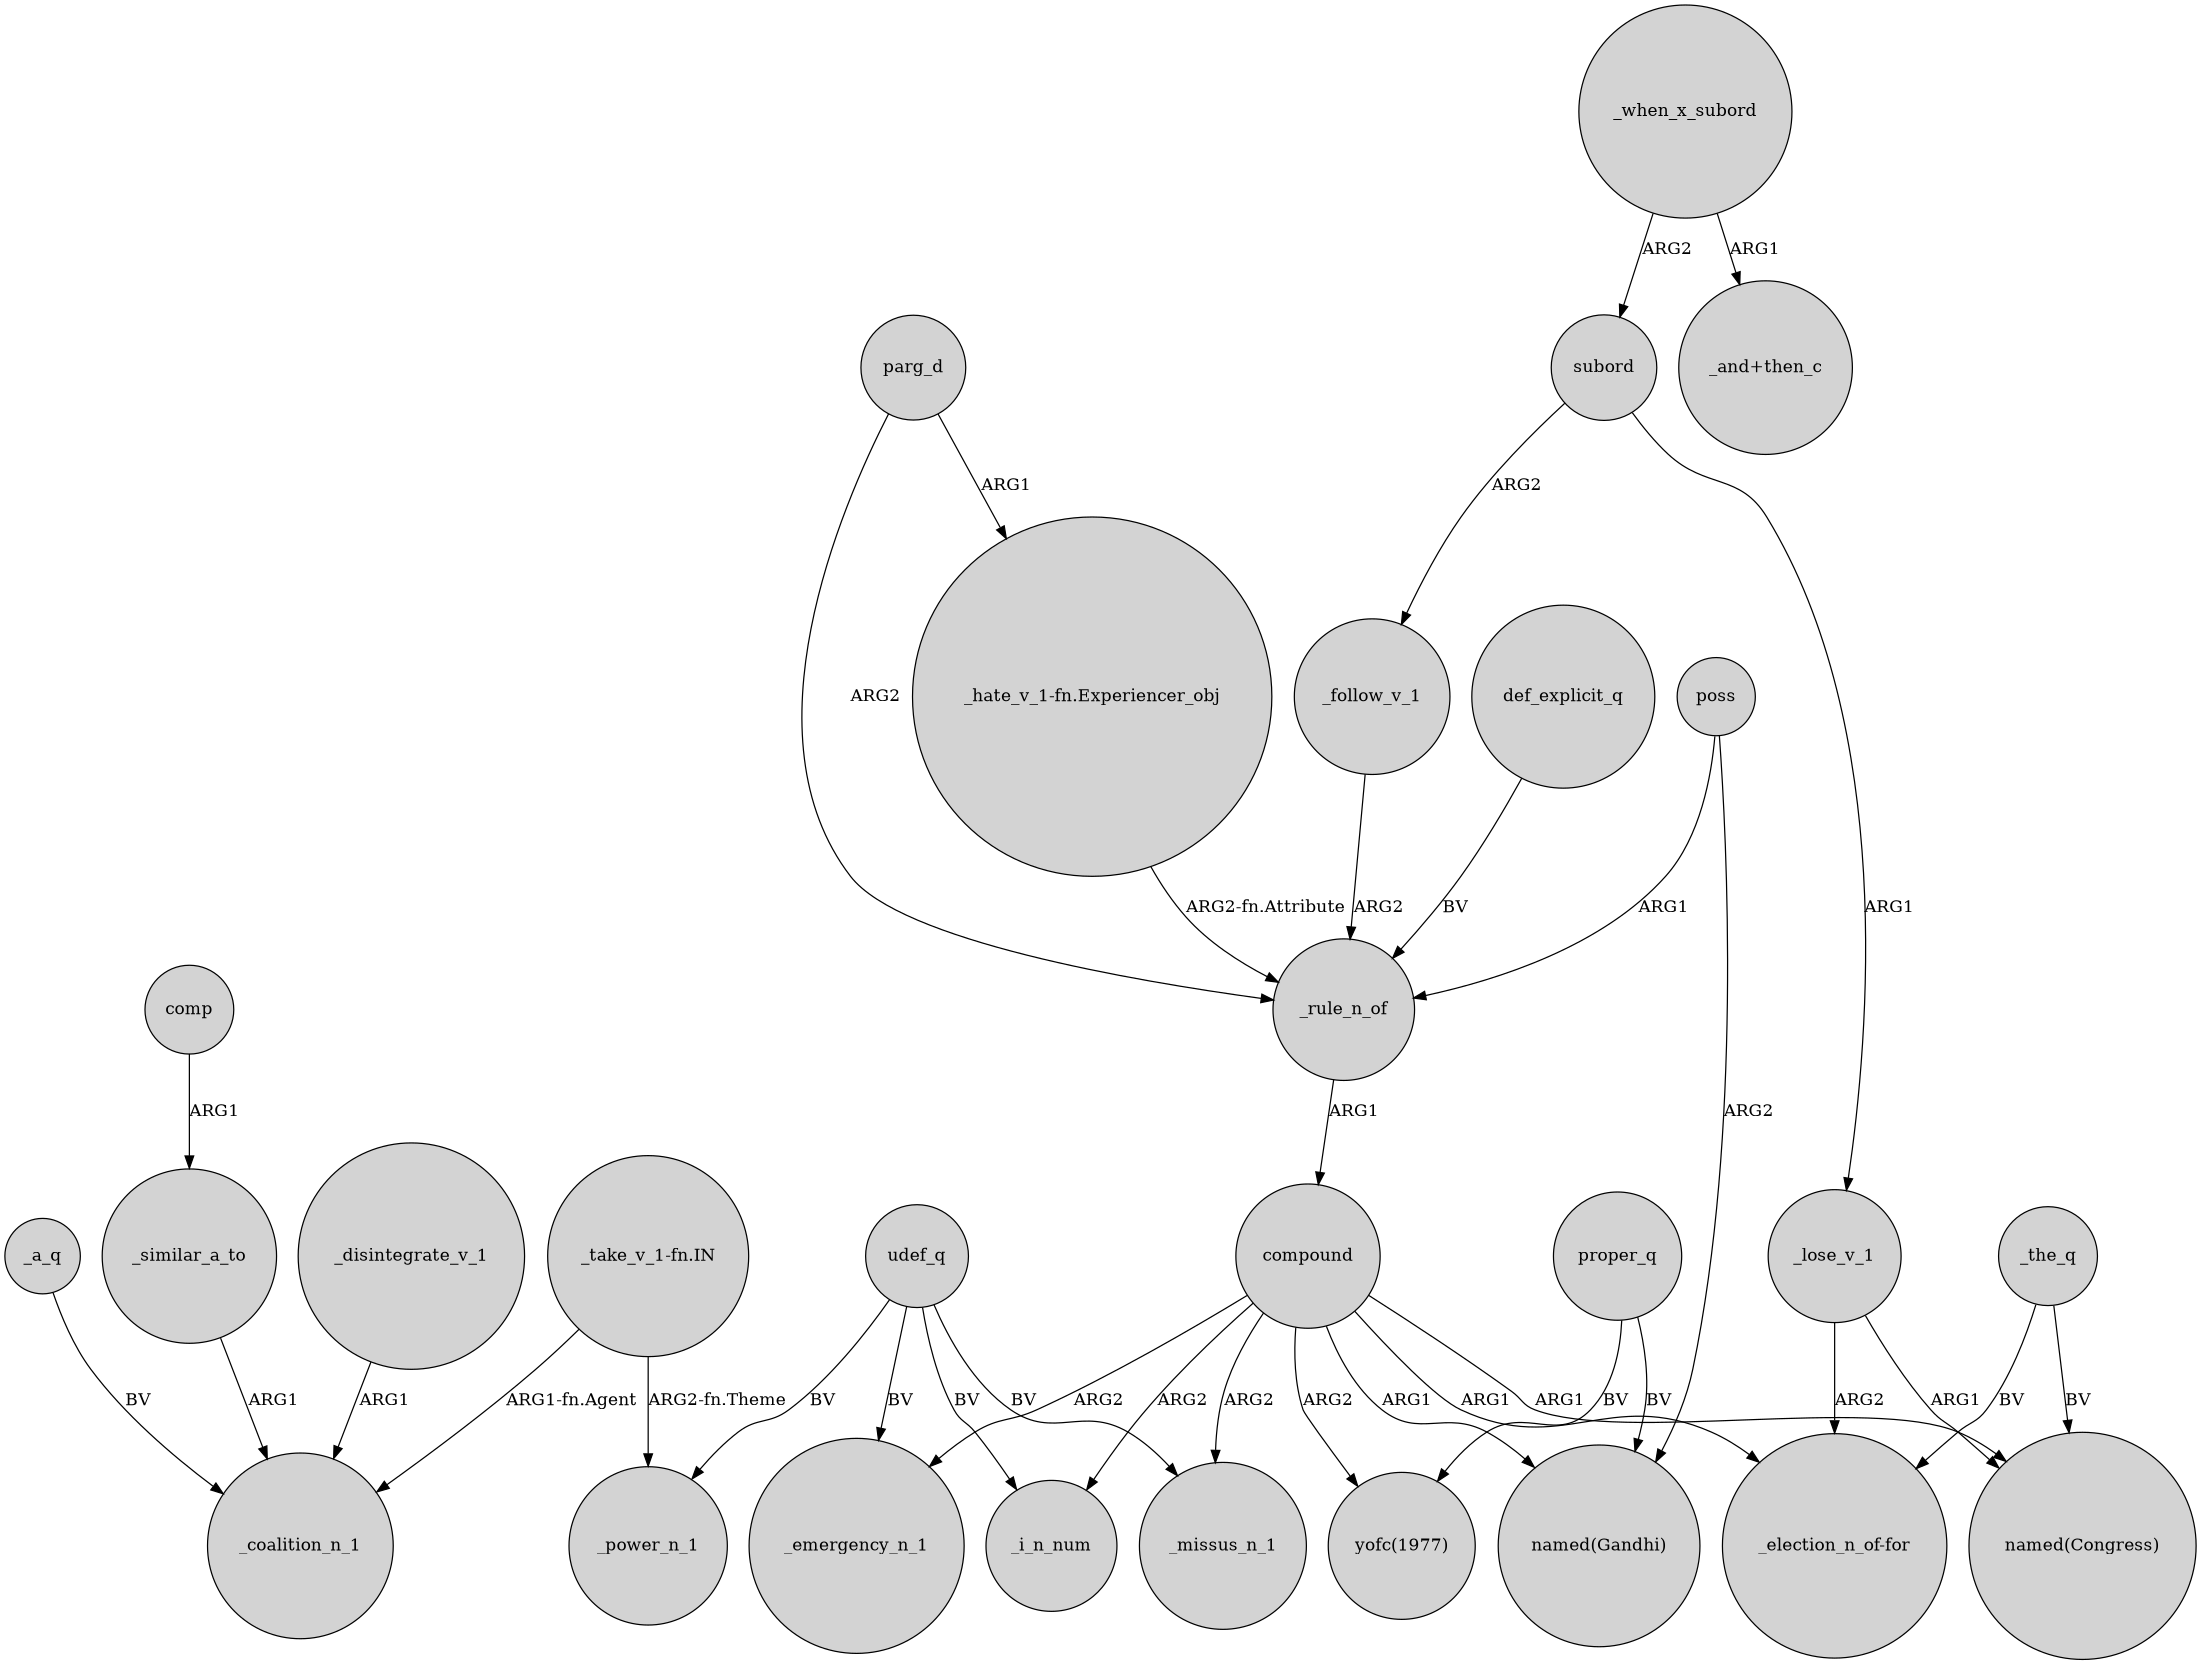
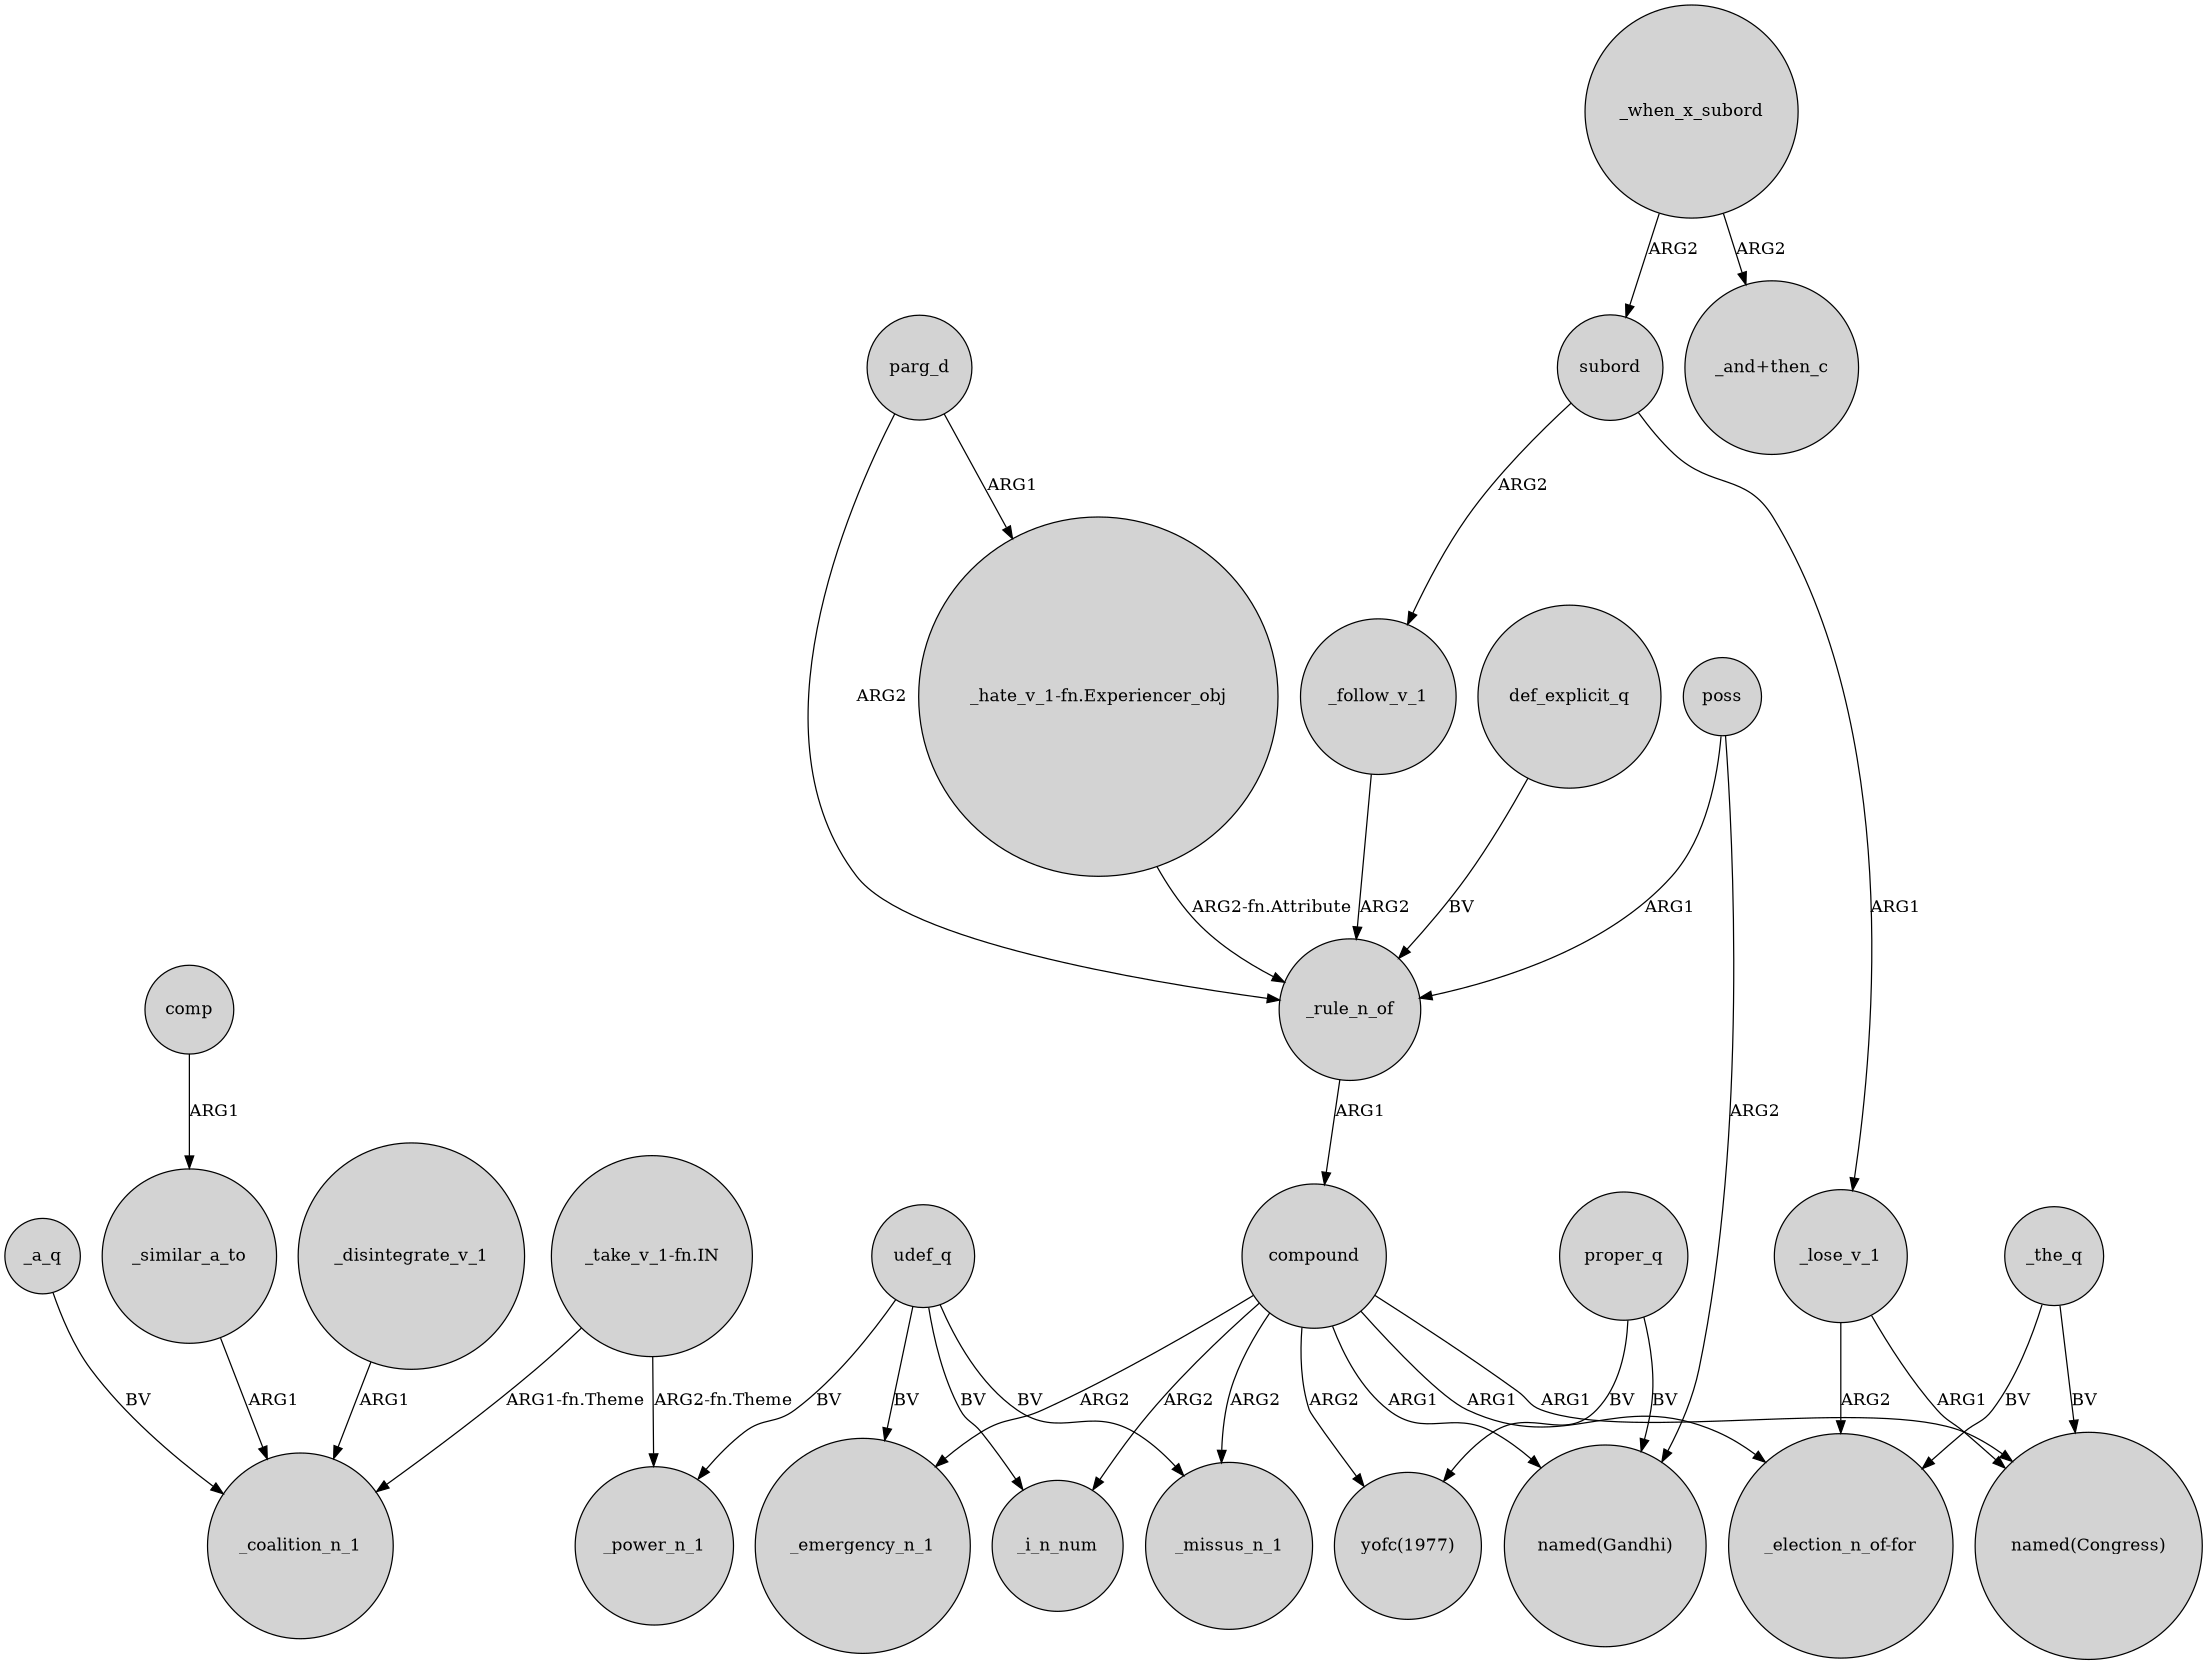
(1755, 250) -> (1761, 250)
(572, 1401) -> (575, 1401)
